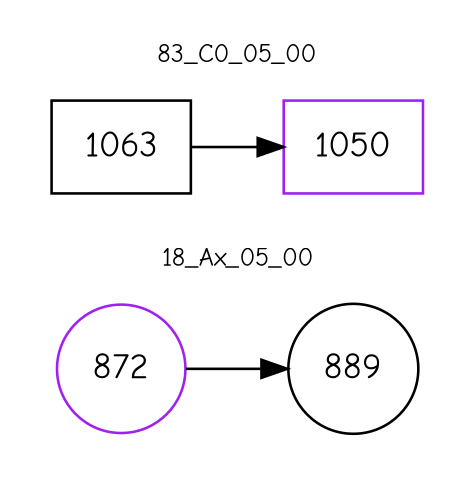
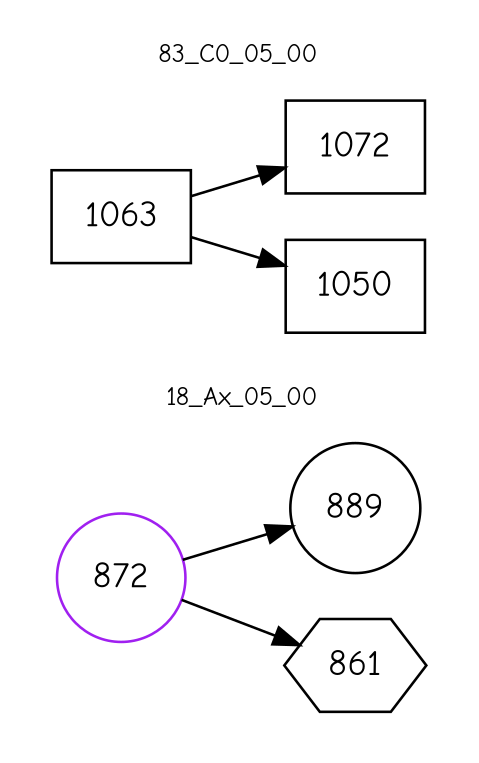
(353, 147) -> (355, 286)
none -> (355, 147)
none -> (355, 665)
